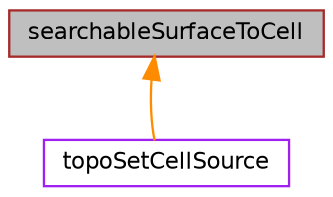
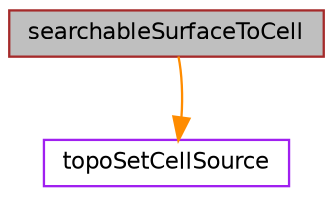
(151, 110) -> (182, 87)
